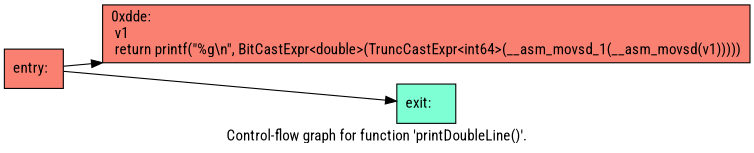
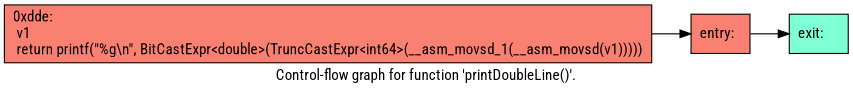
(78, 65) -> (666, 34)
